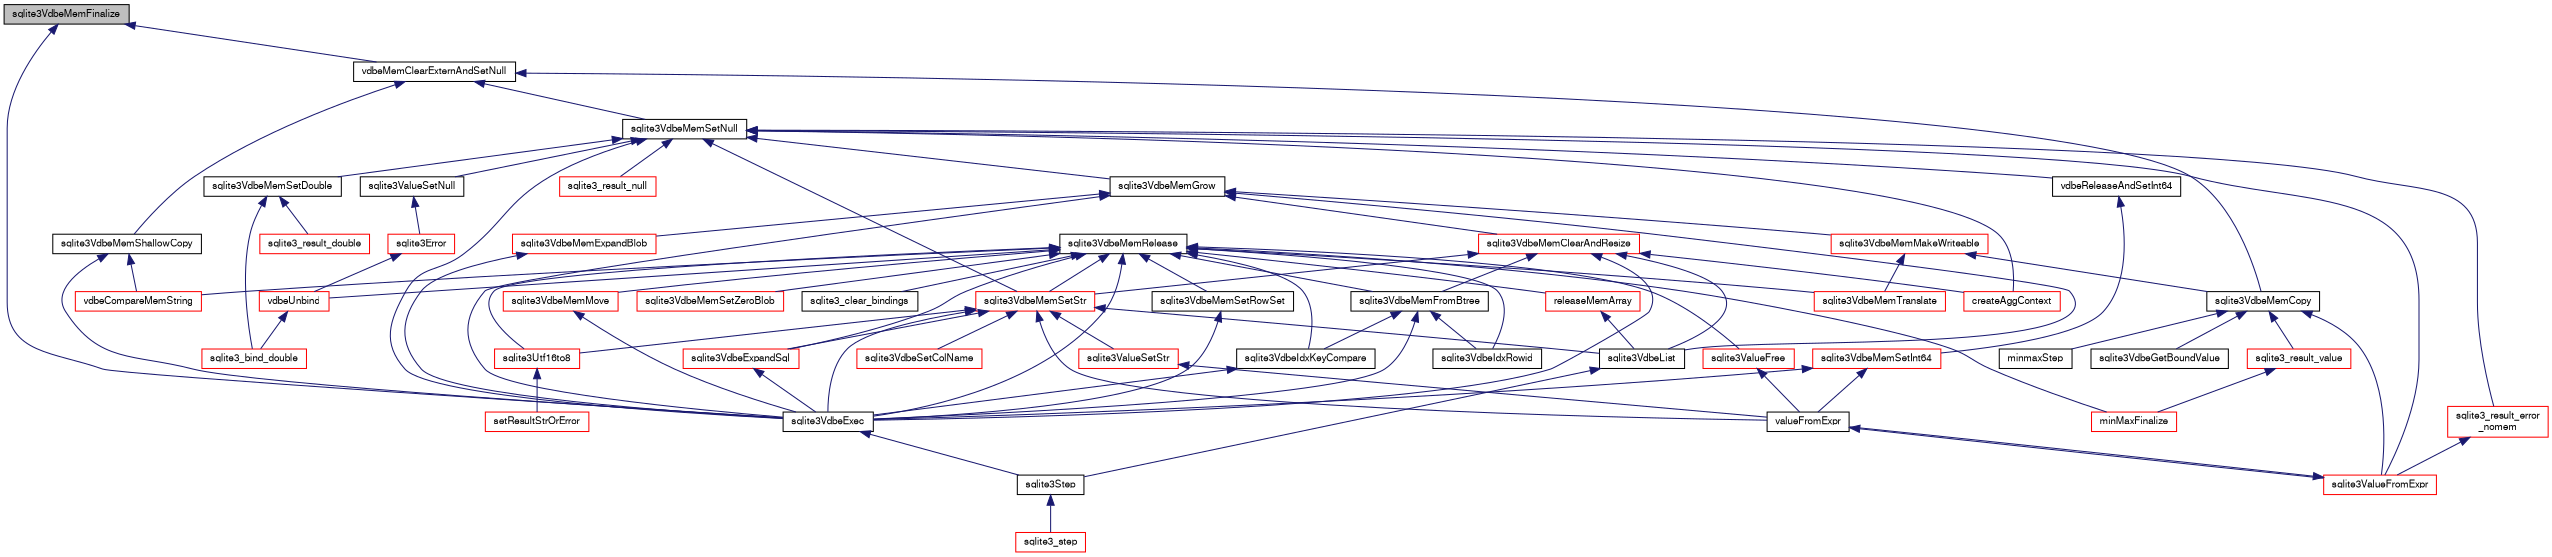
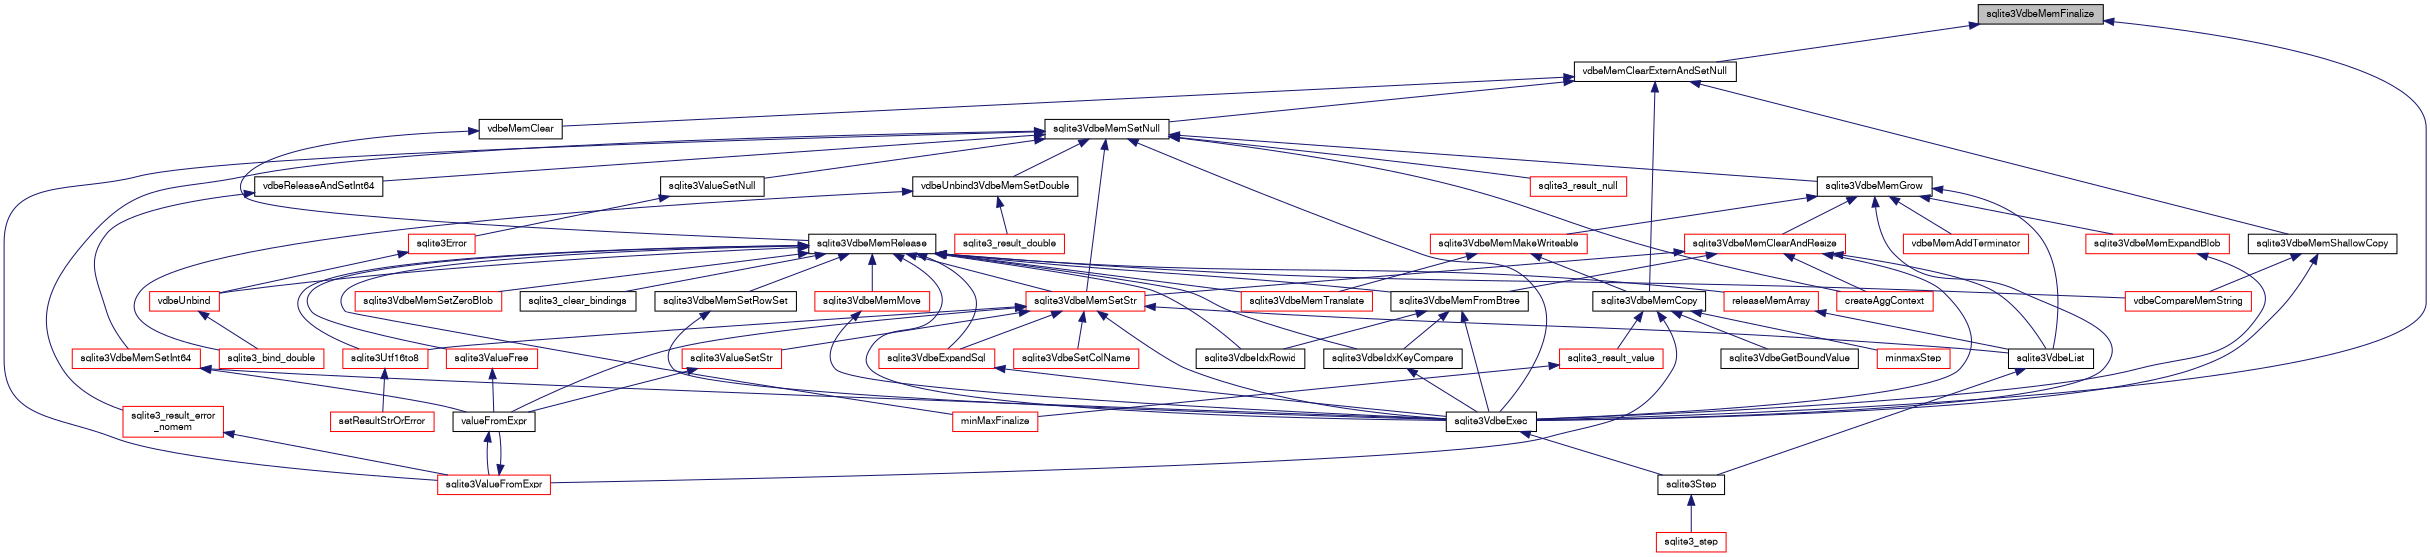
none -> (521, 129)
(273, 187) -> (995, 187)
none -> (1966, 244)
(2036, 359) -> (1914, 359)
